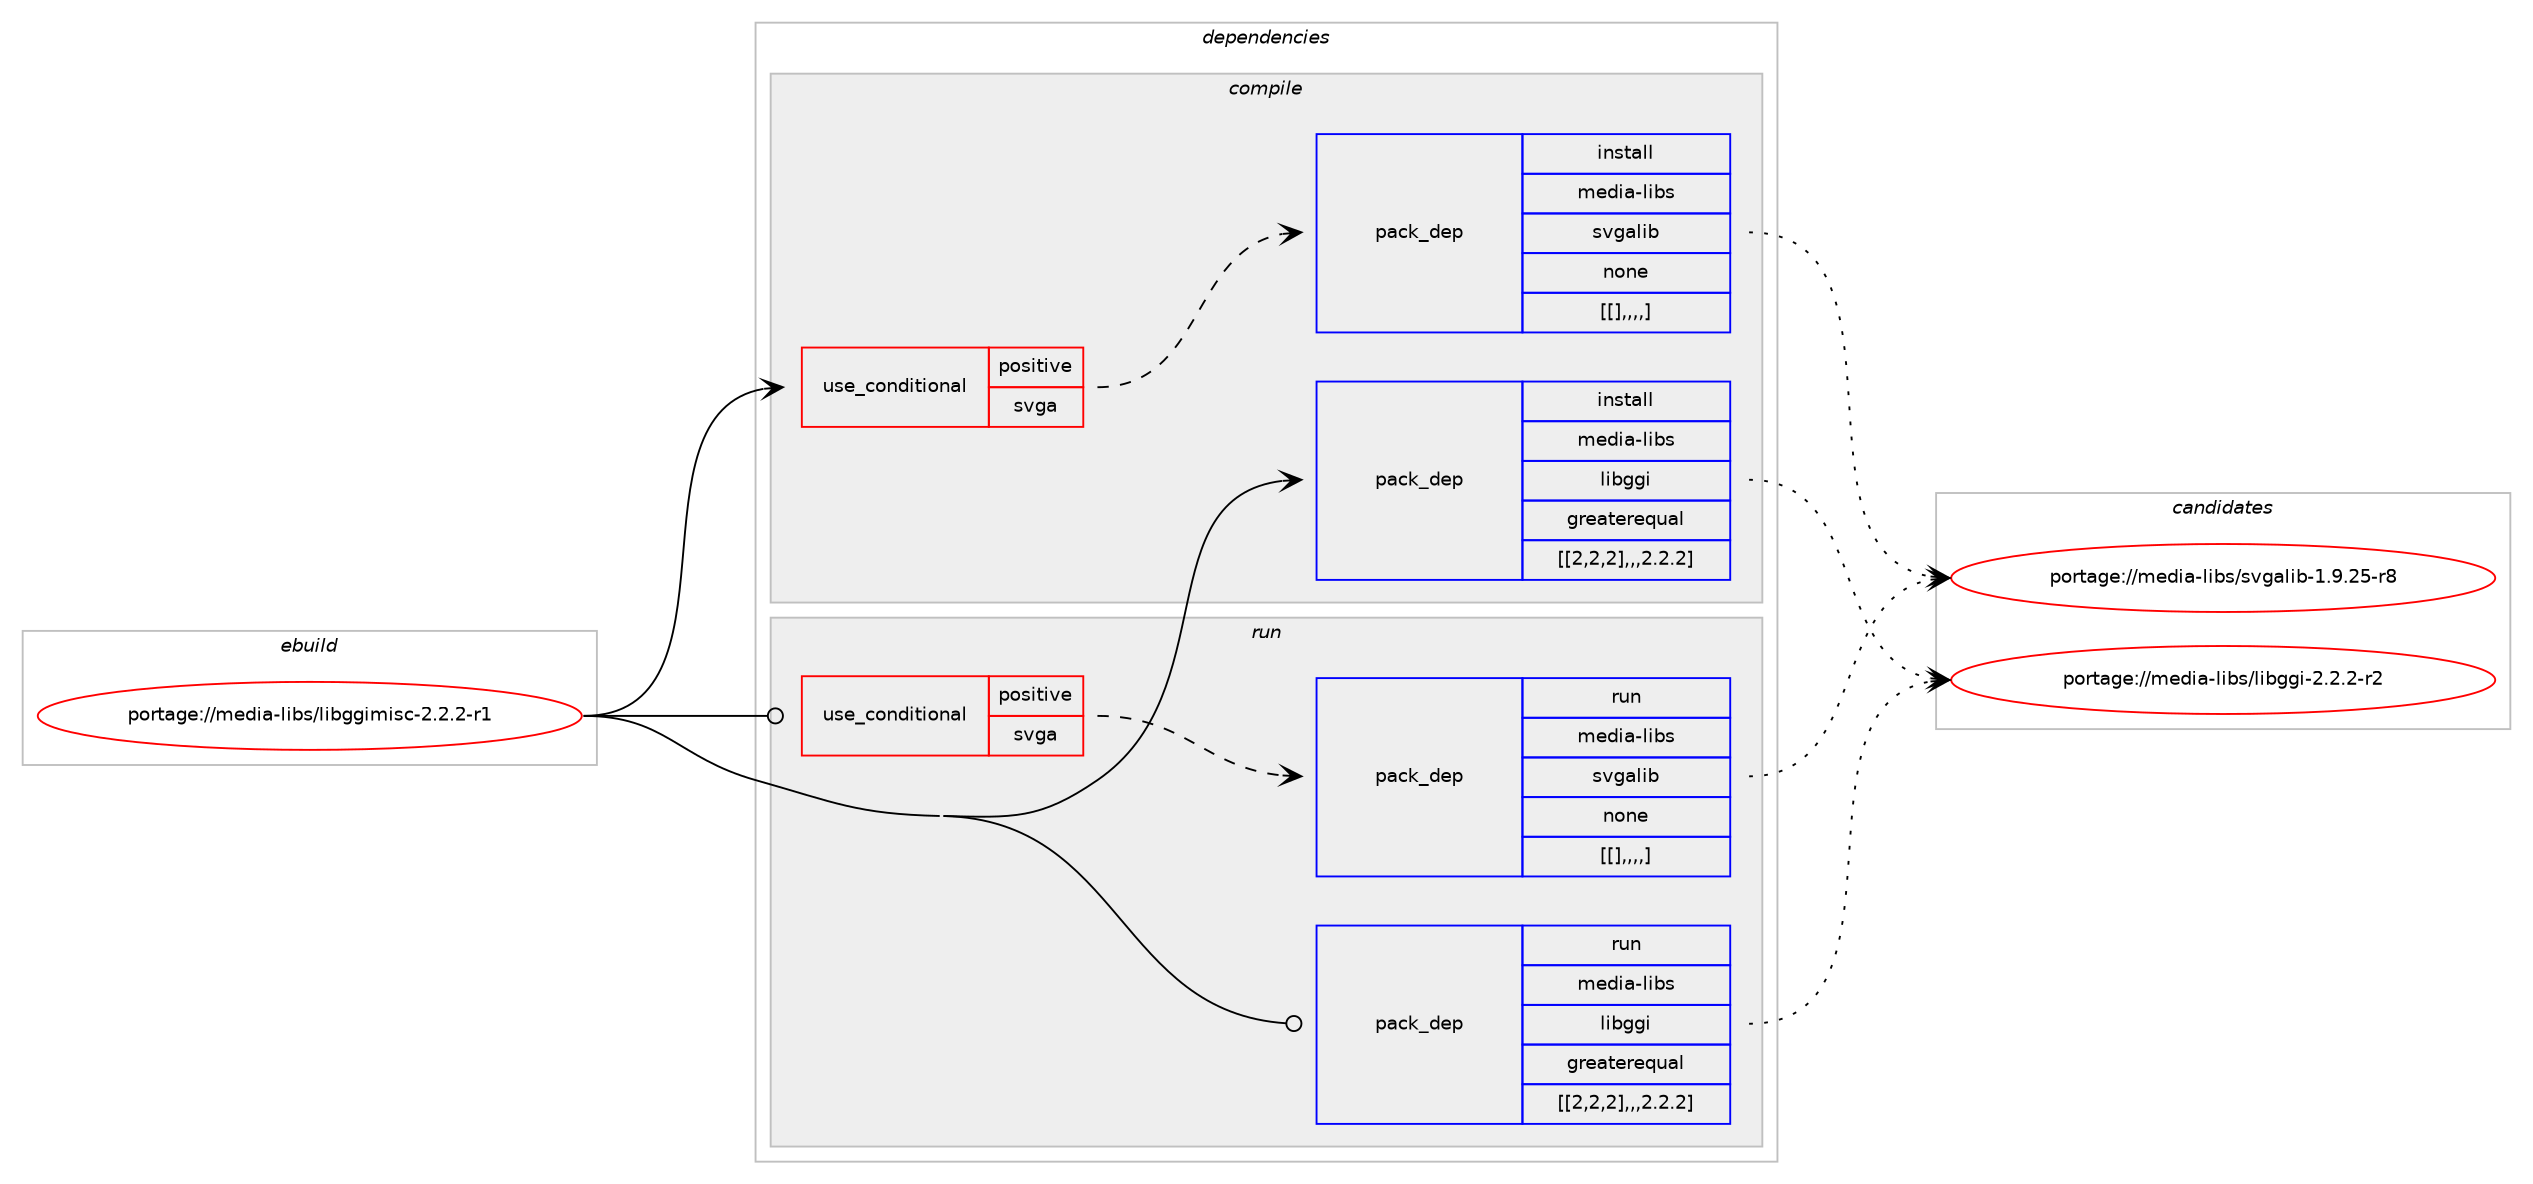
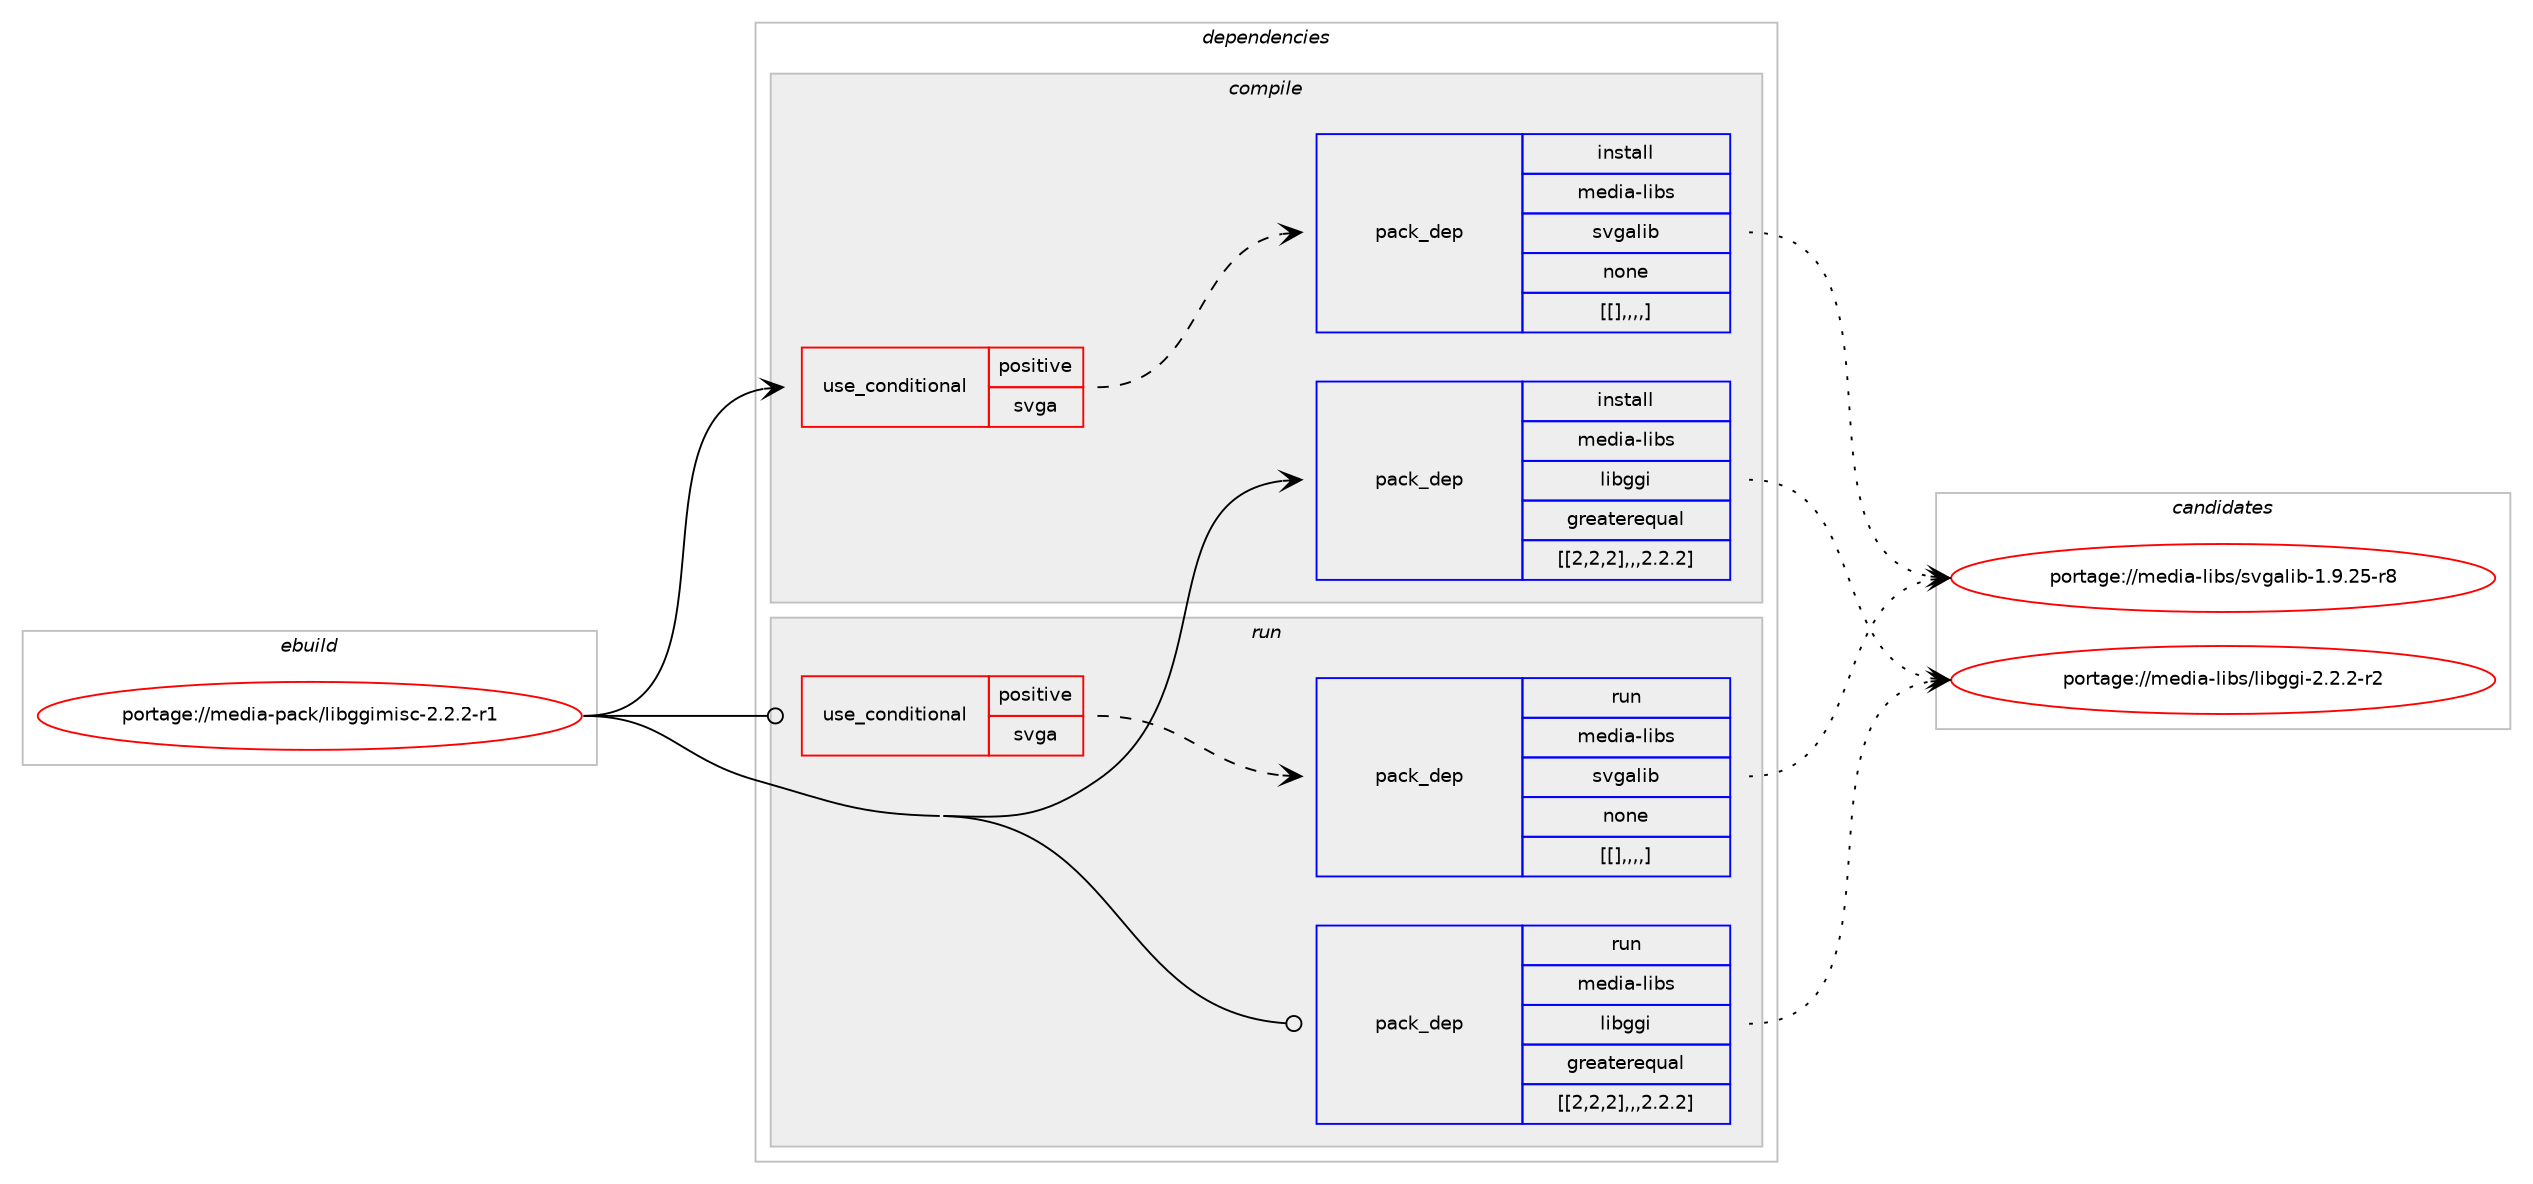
(310, 716) -> (310, 716)
